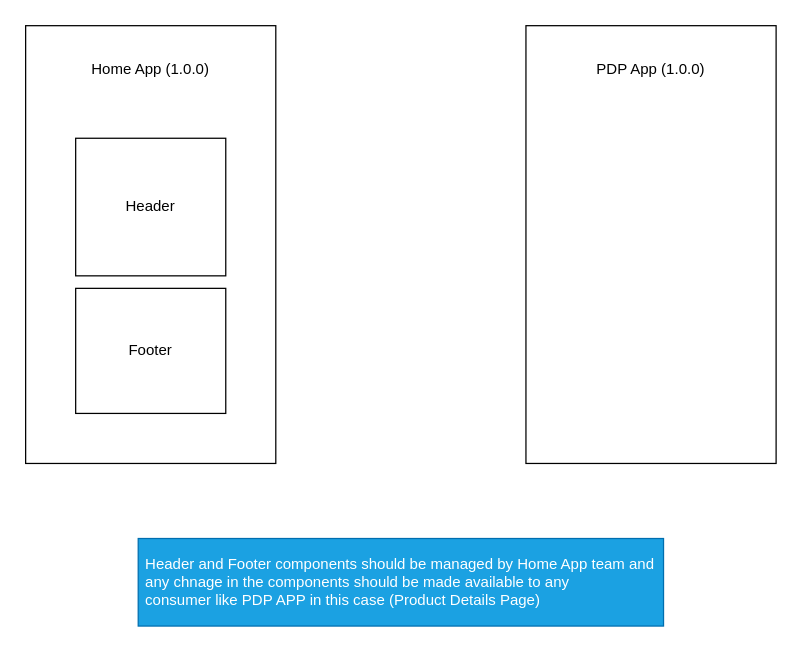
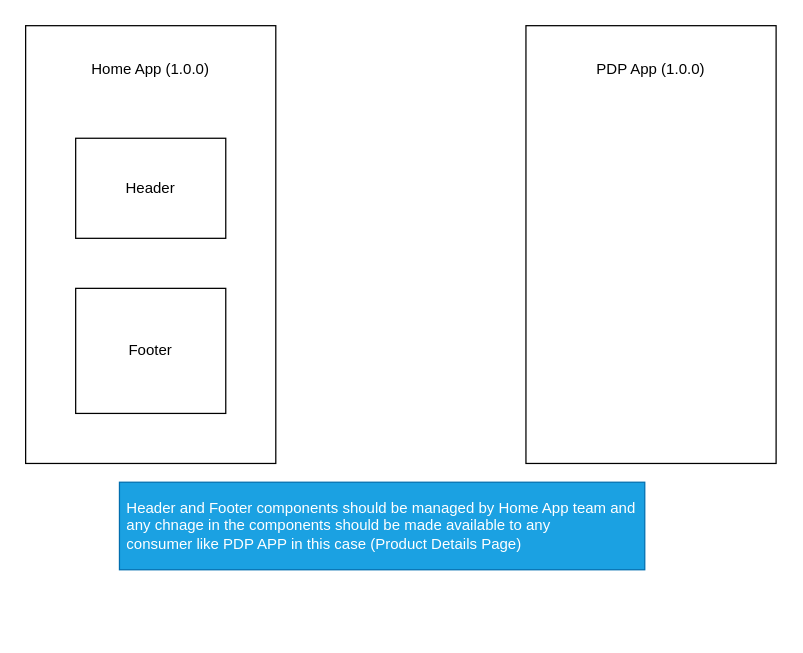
(151, 207) -> (151, 188)
(401, 582) -> (382, 526)
